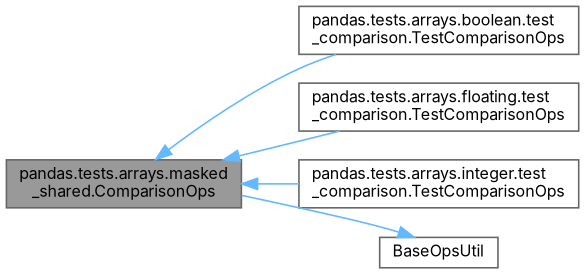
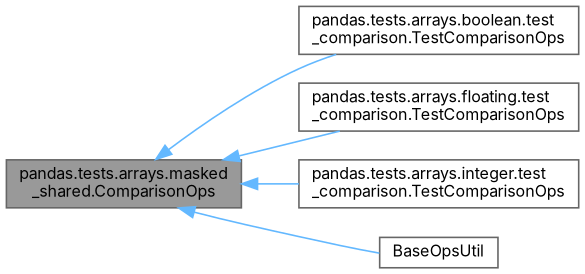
(320, 213) -> (286, 234)
